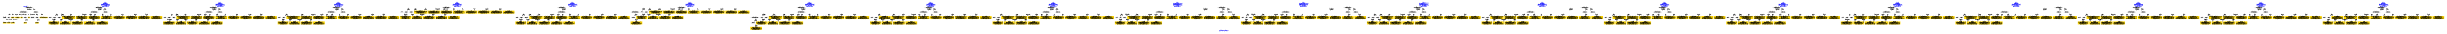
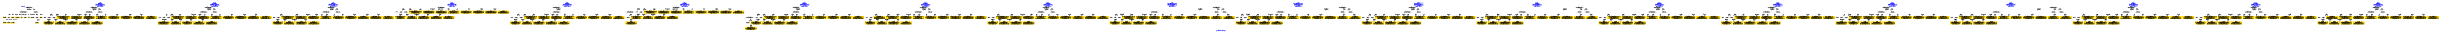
(5, 18) -> (5, 18)
(44, 18) -> (41, 18)
(25, 23) -> none
